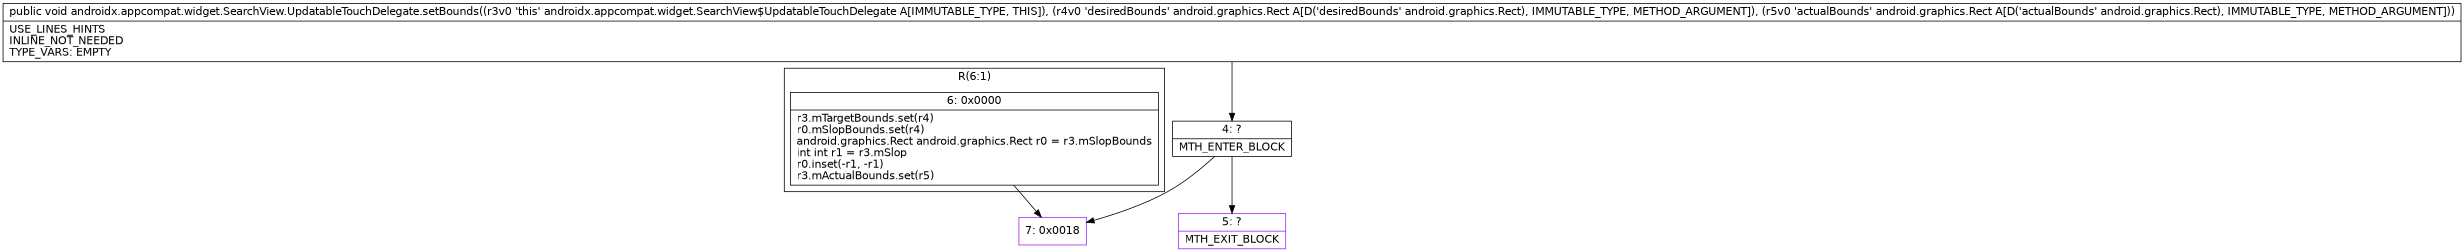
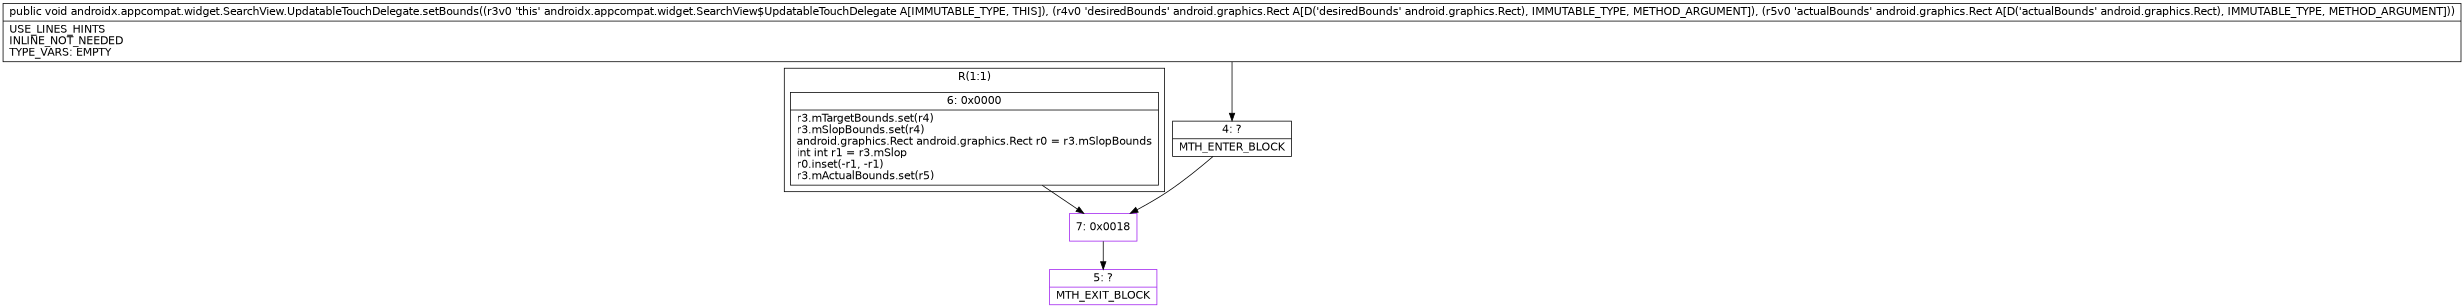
(974, 77) -> (974, 77)
(861, 130) -> (861, 130)
(1232, 181) -> (1103, 252)
